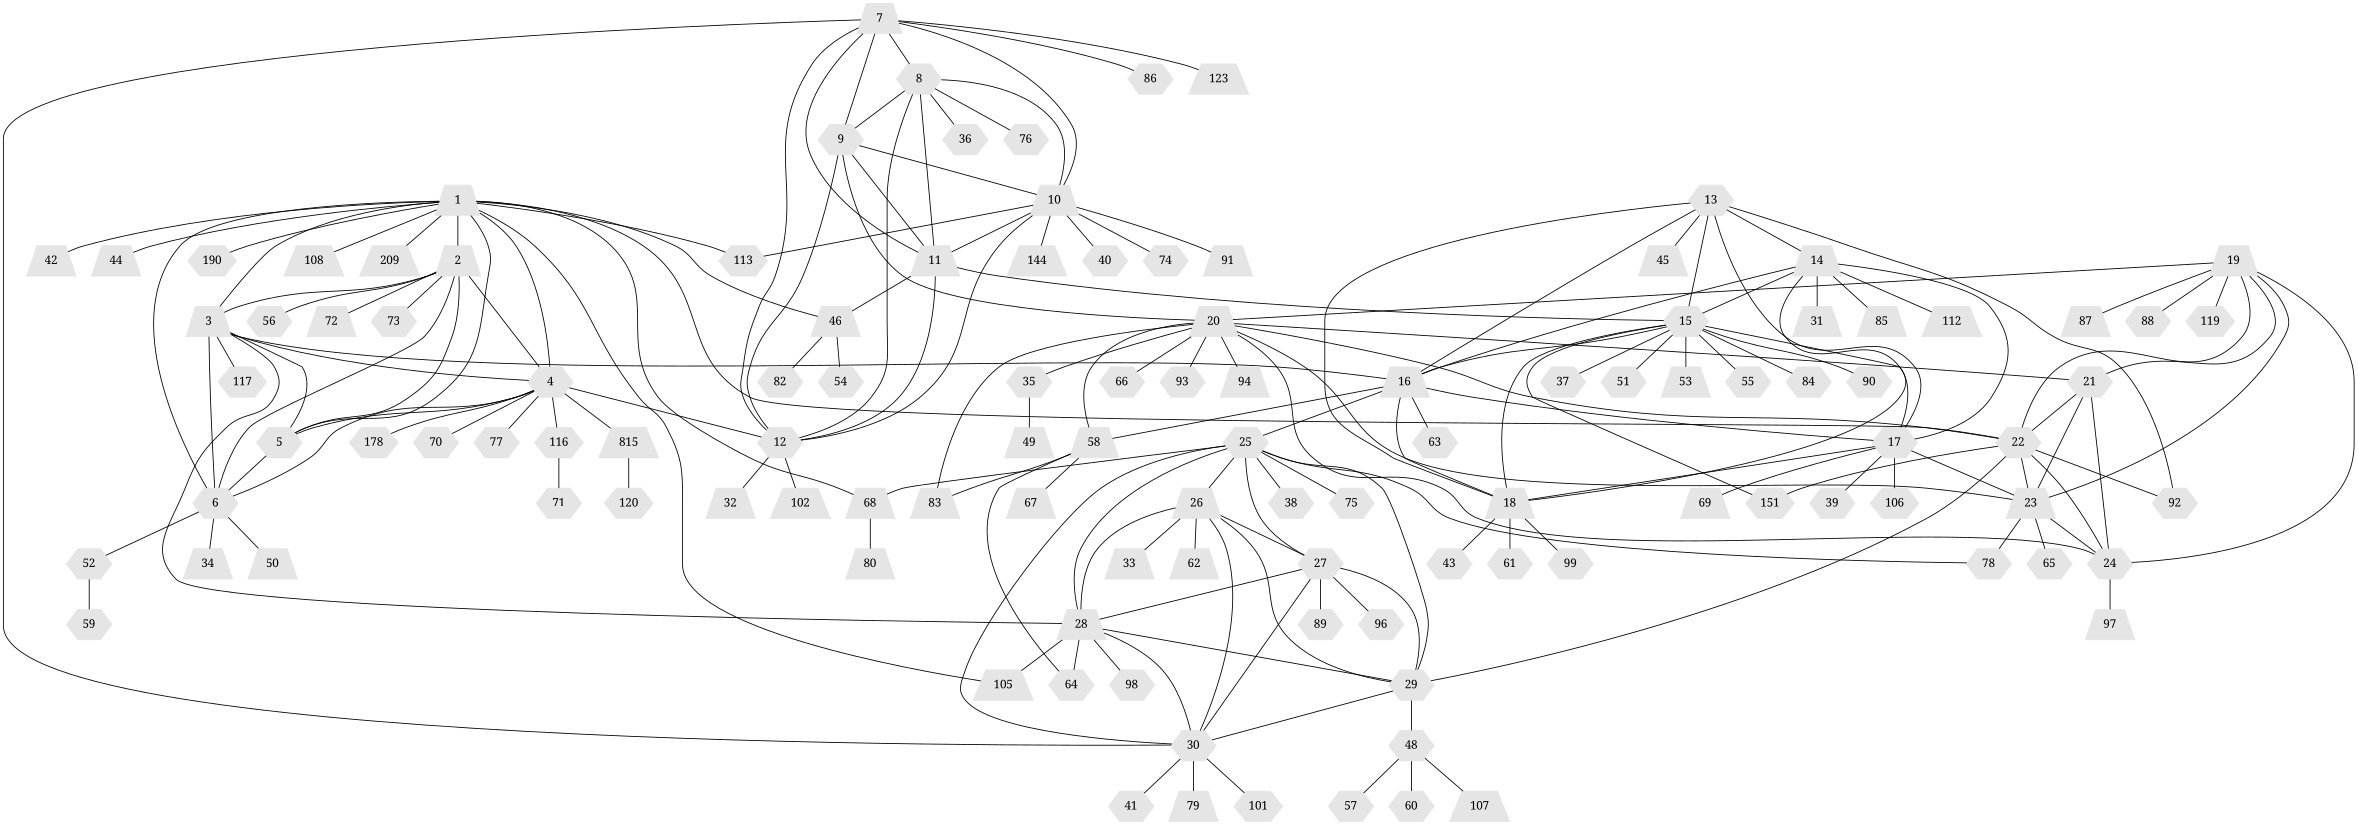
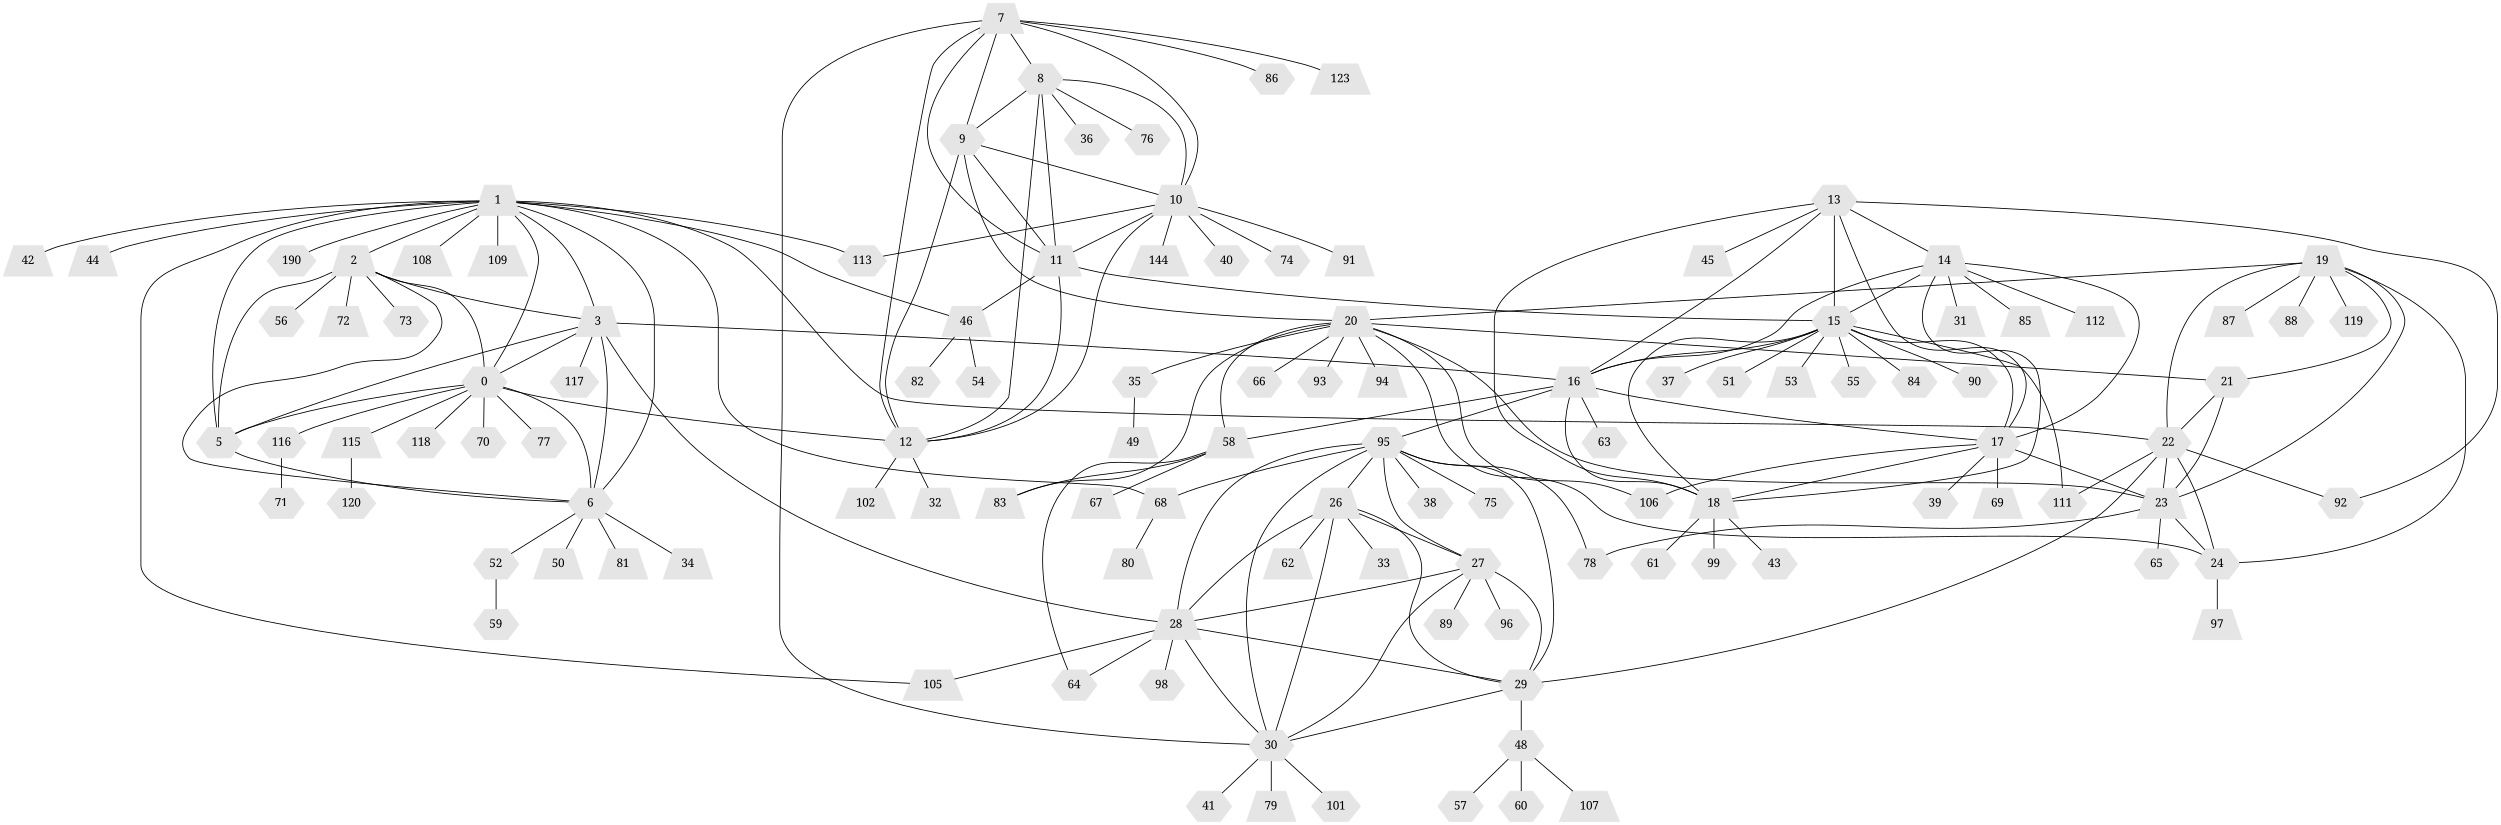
(390, 261) -> (498, 261)
(550, 382) -> (484, 382)
(1612, 410) -> (1474, 449)
(374, 443) -> (421, 443)
(629, 443) -> (351, 443)
(1246, 443) -> (1384, 443)
(2099, 465) -> none
(1770, 503) -> (2062, 503)
none -> (623, 564)
